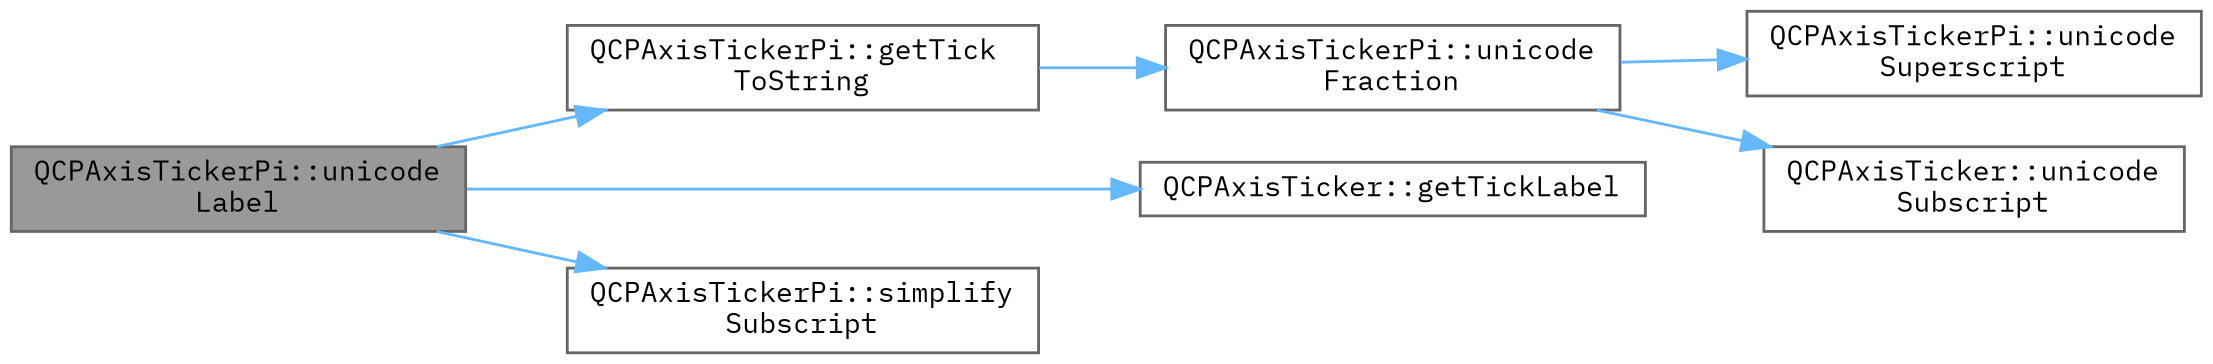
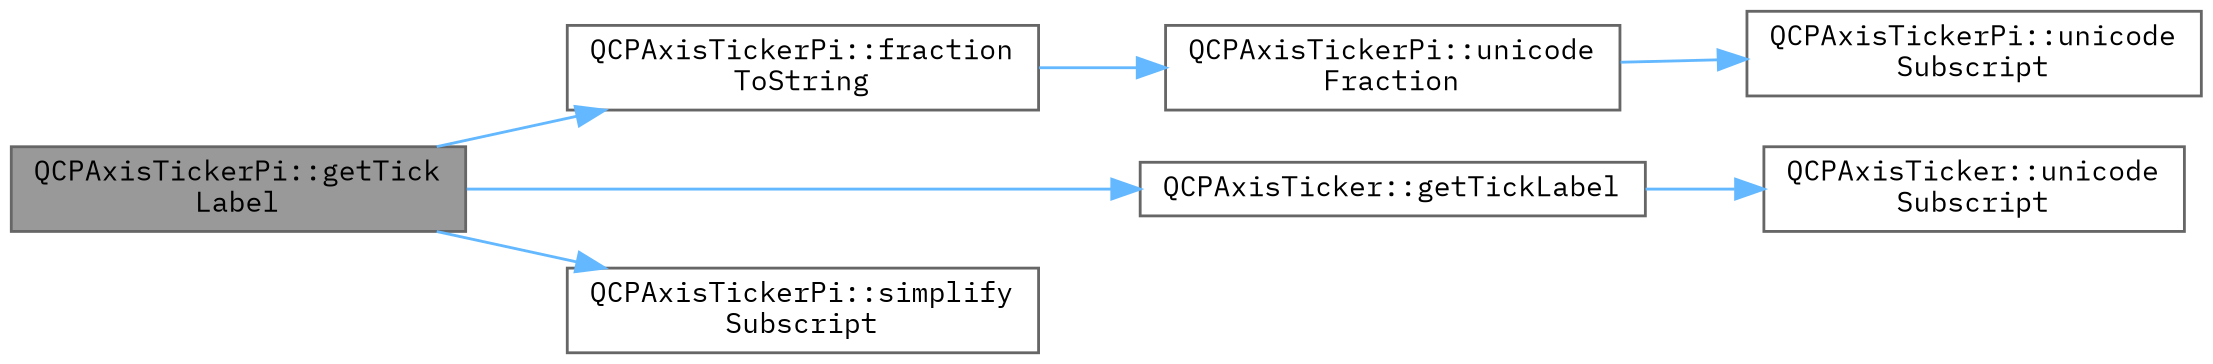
(1974, 54) -> (1974, 54)
(803, 68) -> (803, 68)
(1670, 125) -> (1690, 189)
(238, 189) -> (238, 189)
